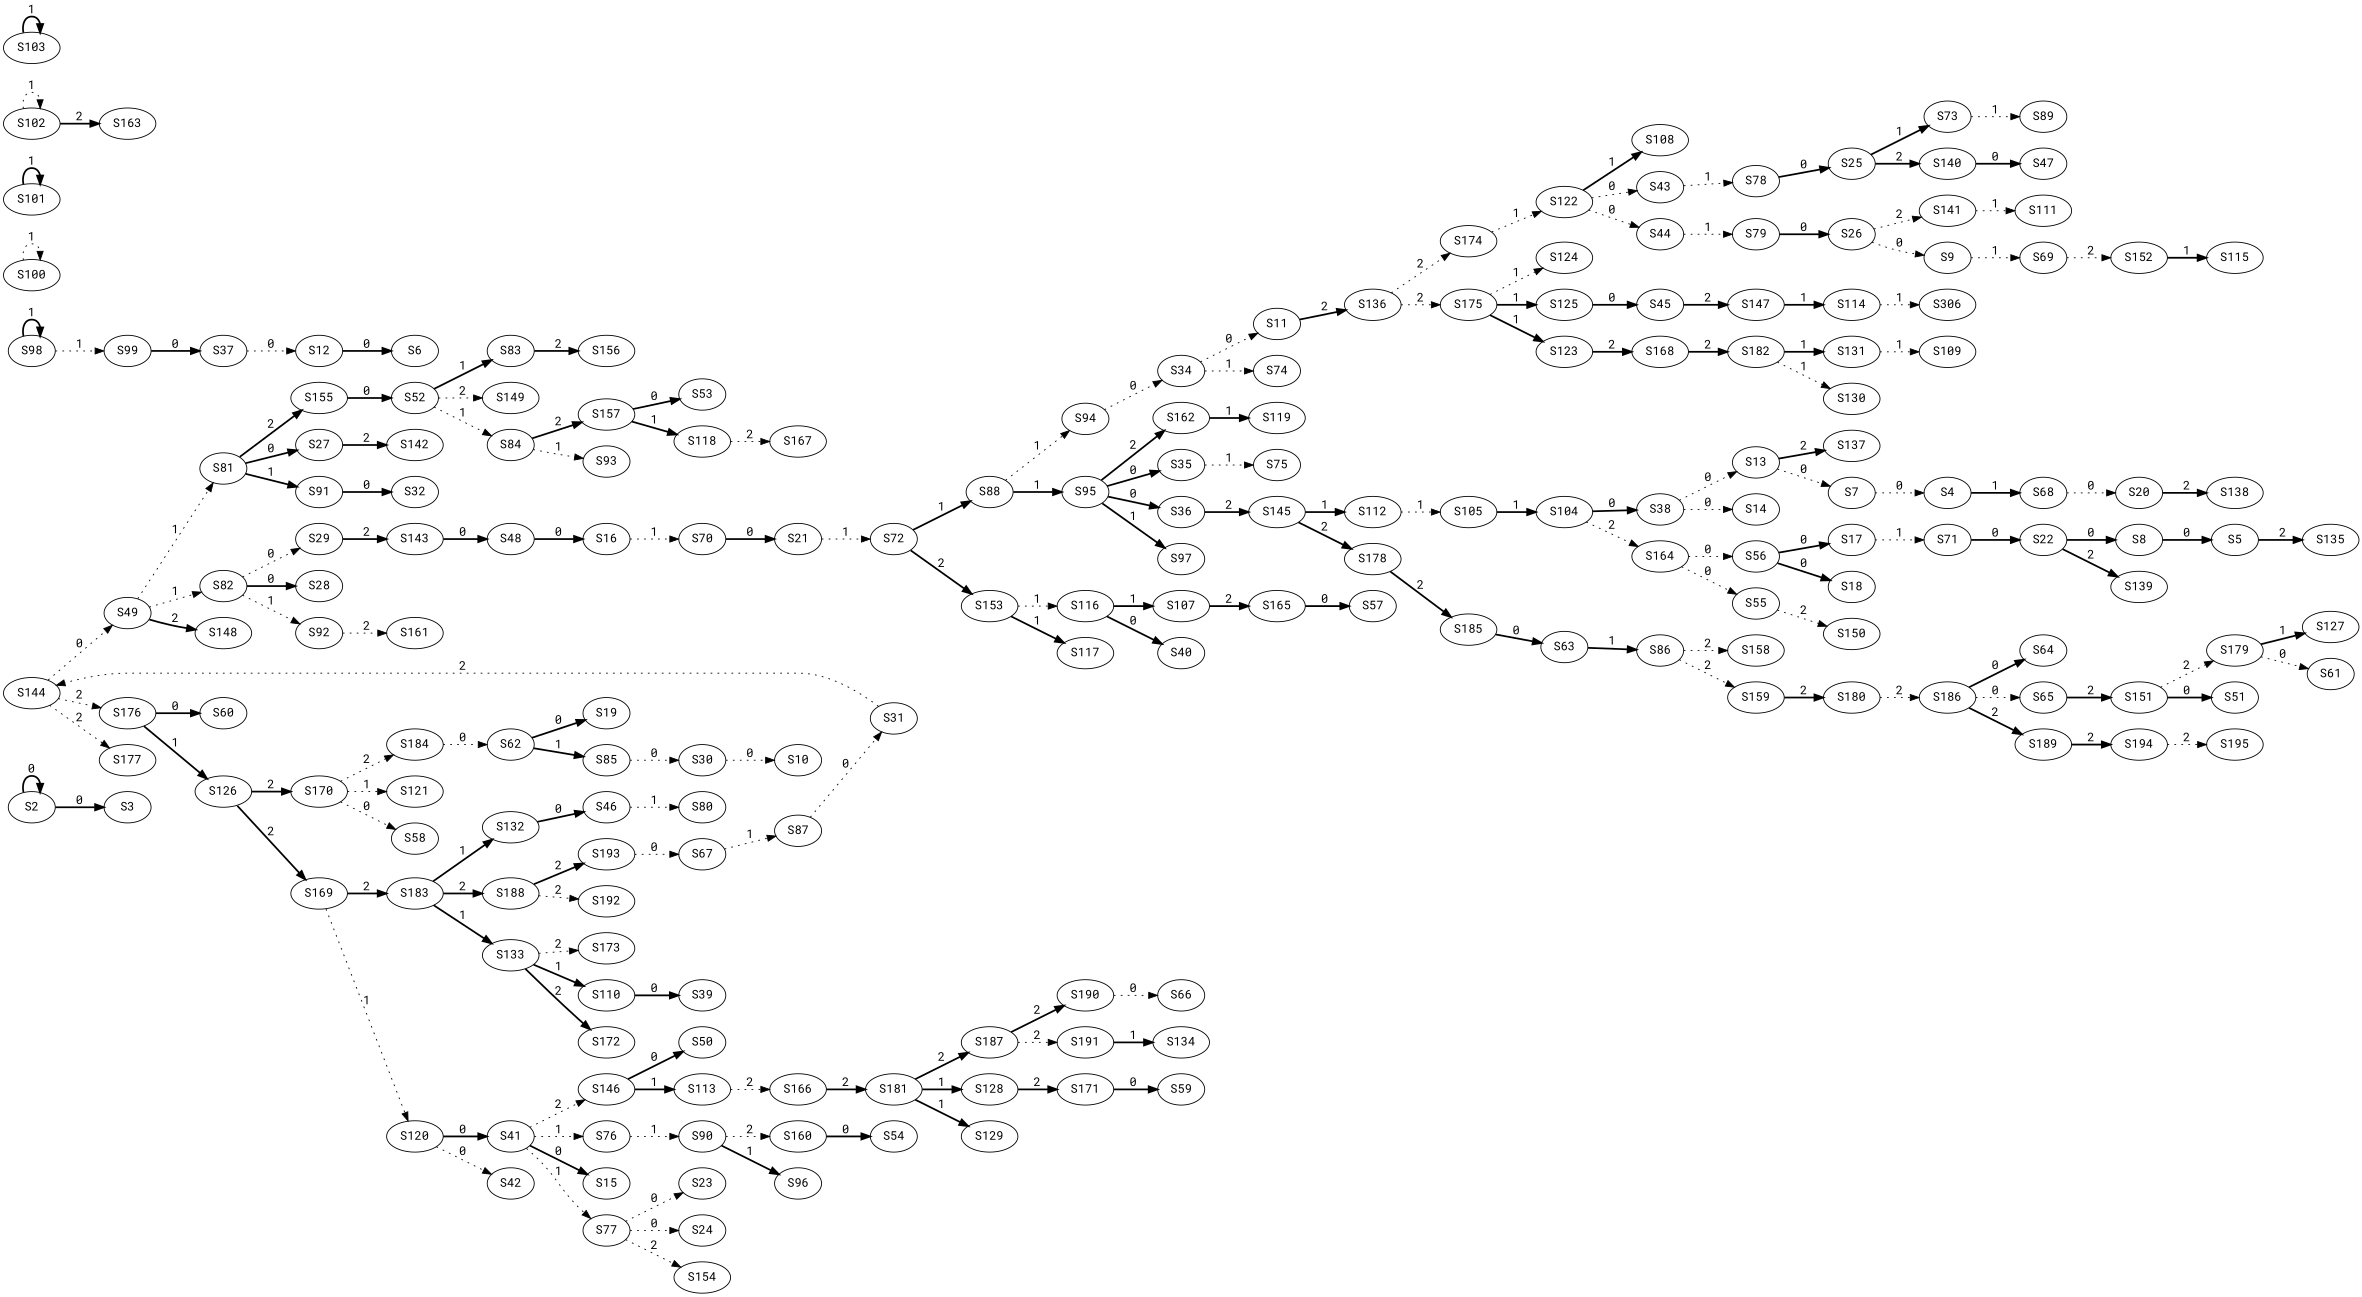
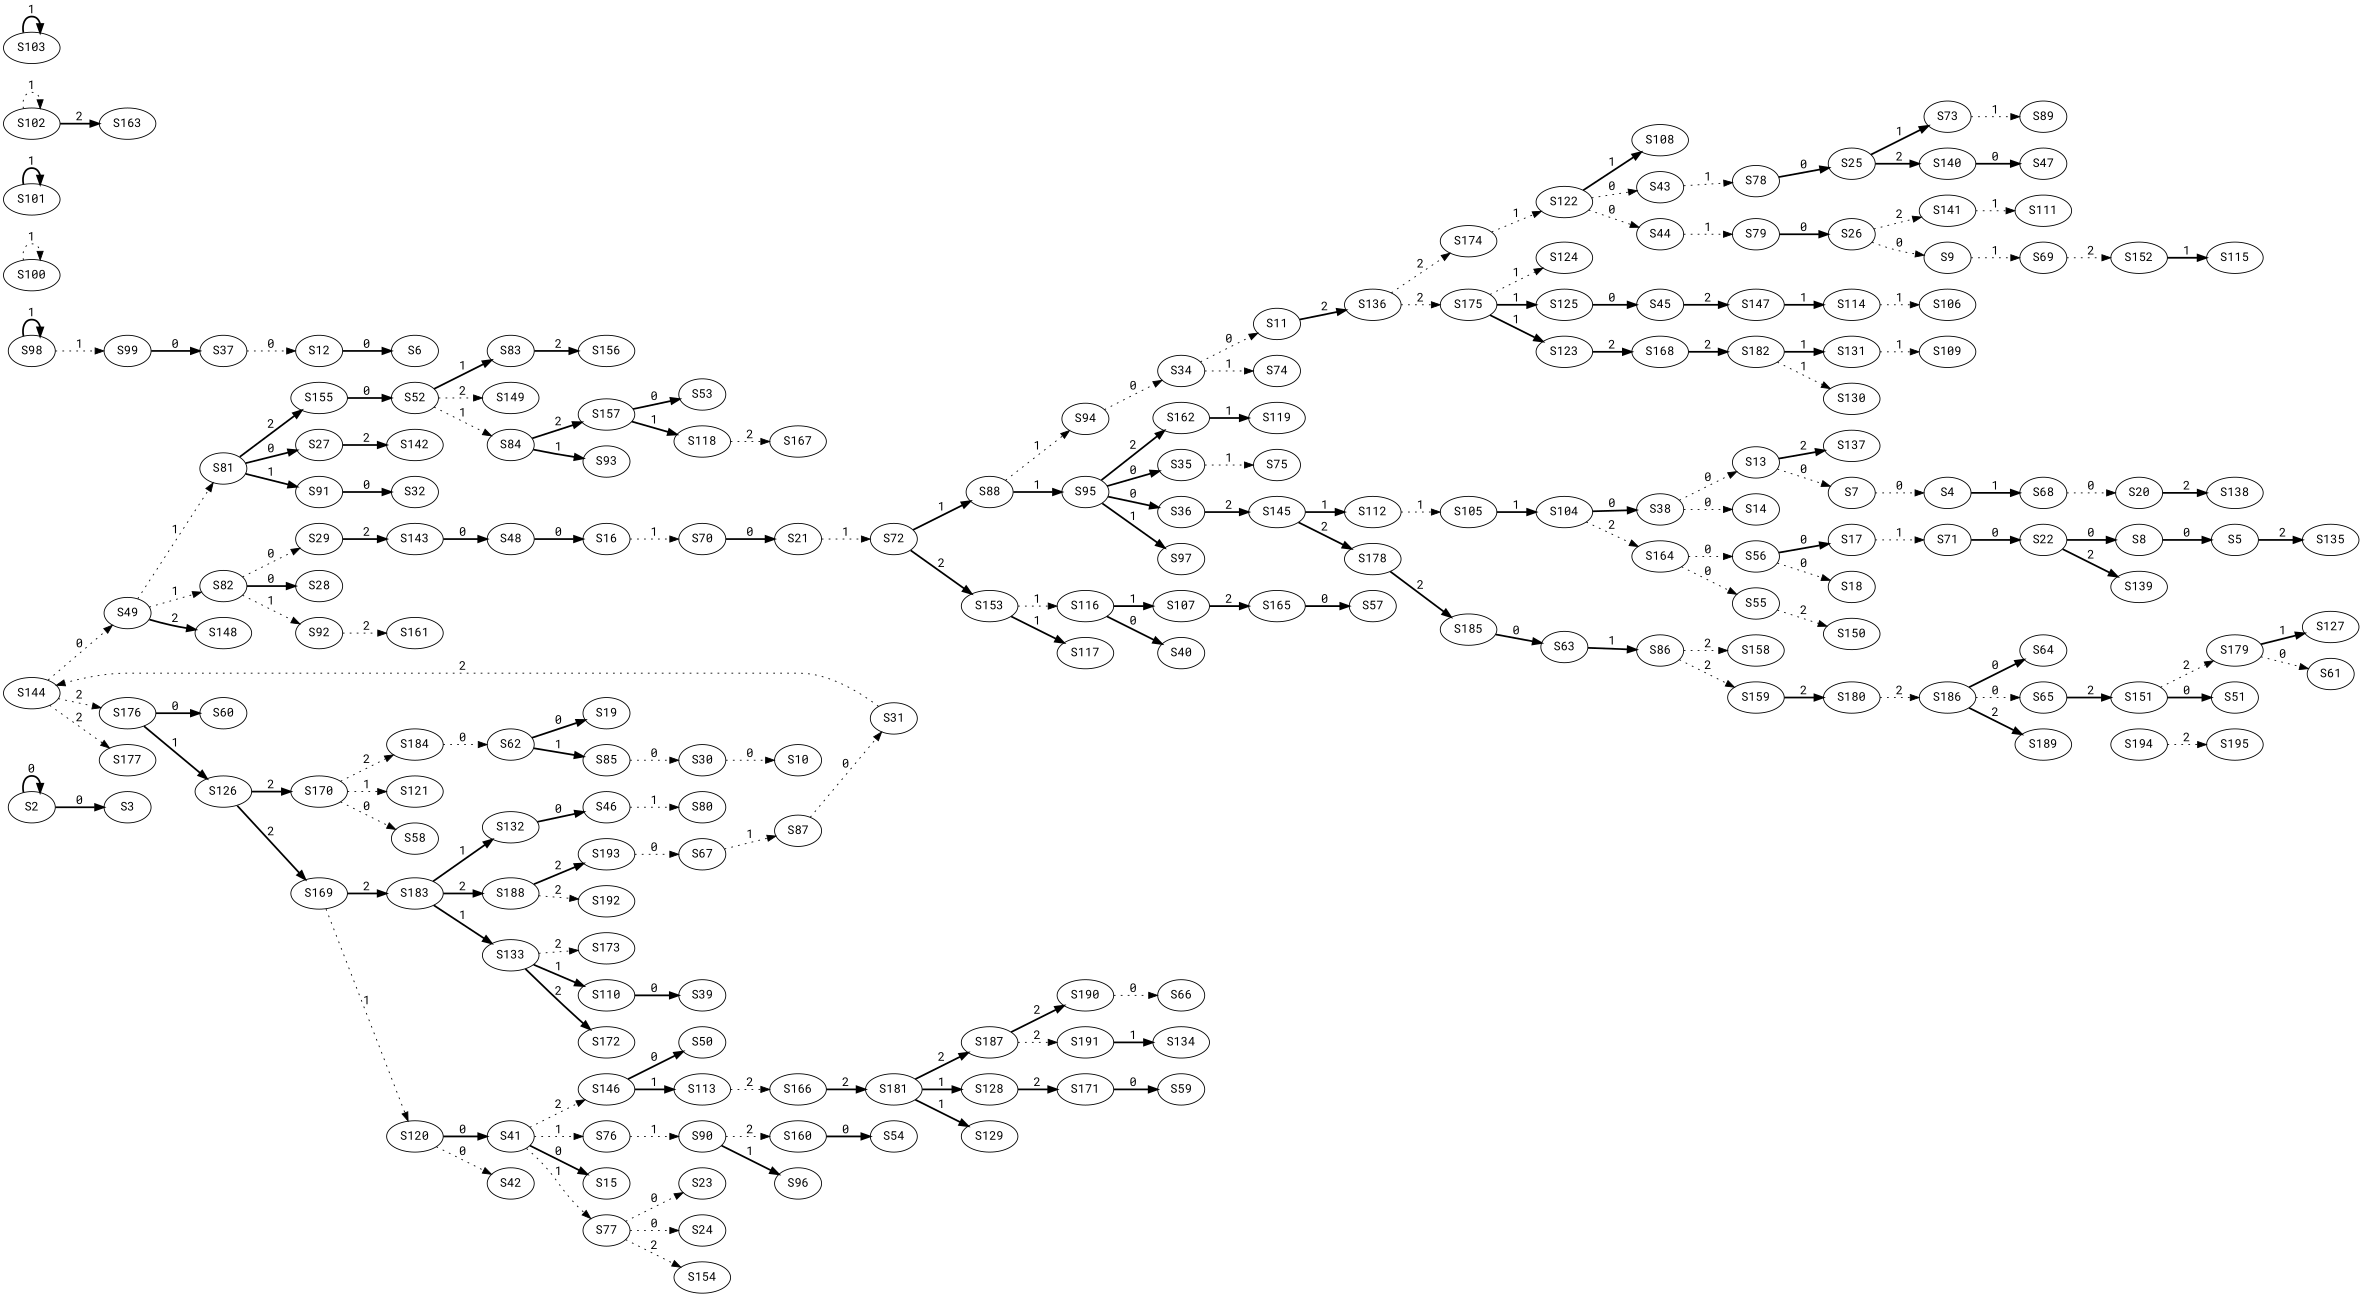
(1948, 305) -> (1948, 305)
(554, 454) -> (554, 454)
(1800, 570) -> (1800, 570)
(2087, 745) -> none
